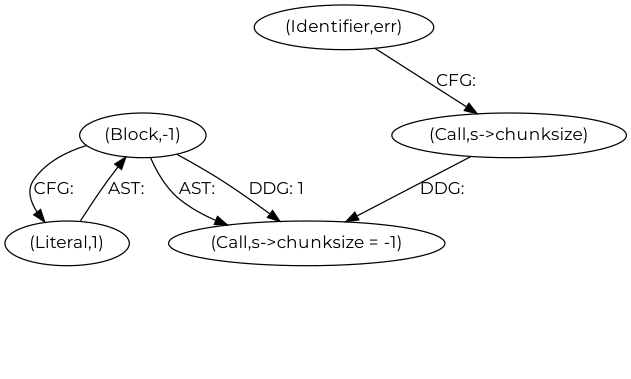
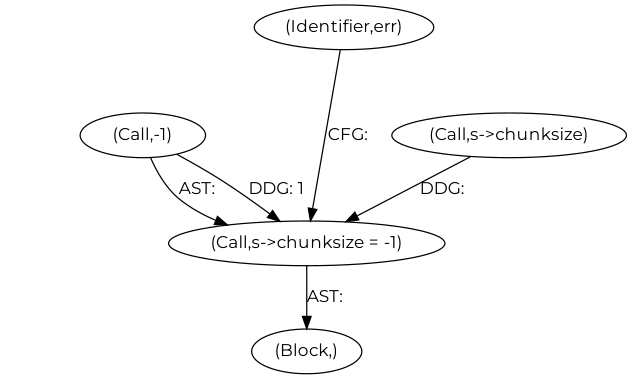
(421, 78) -> (326, 129)
(143, 135) -> (143, 135)
(67, 243) -> none
none -> (307, 351)
